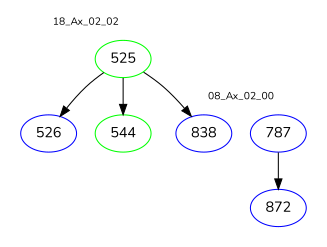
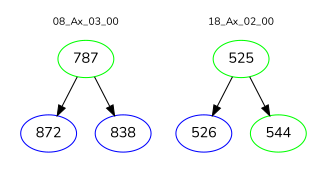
(86, 22) -> (241, 22)
(174, 97) -> (102, 92)
(241, 97) -> (86, 22)
(278, 133) -> (86, 59)
